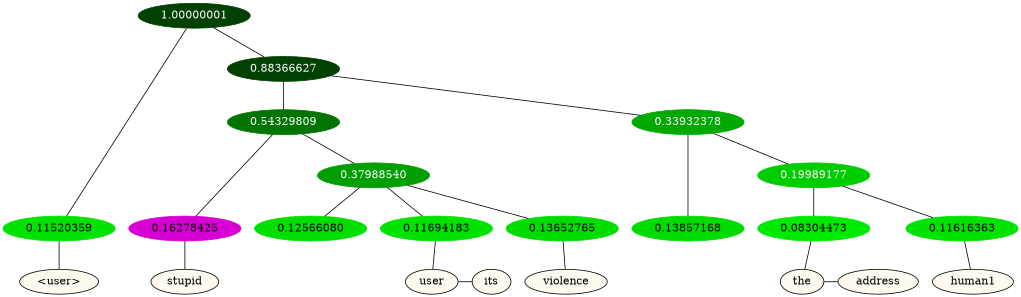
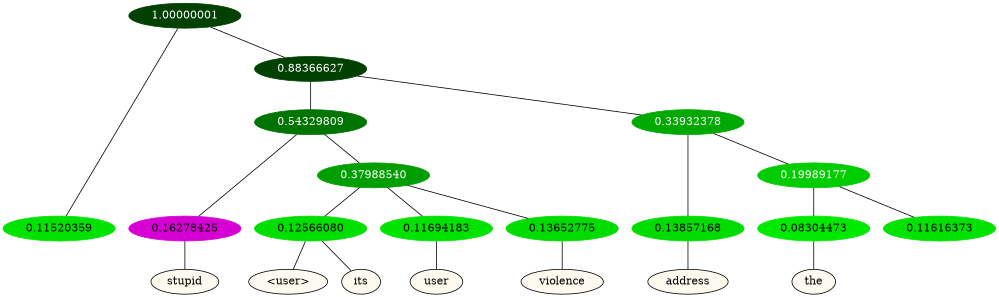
(562, 229) -> (562, 229)
(962, 229) -> (940, 229)
(59, 255) -> (299, 255)
(465, 282) -> (337, 256)
(831, 282) -> (688, 255)
(973, 282) -> none
